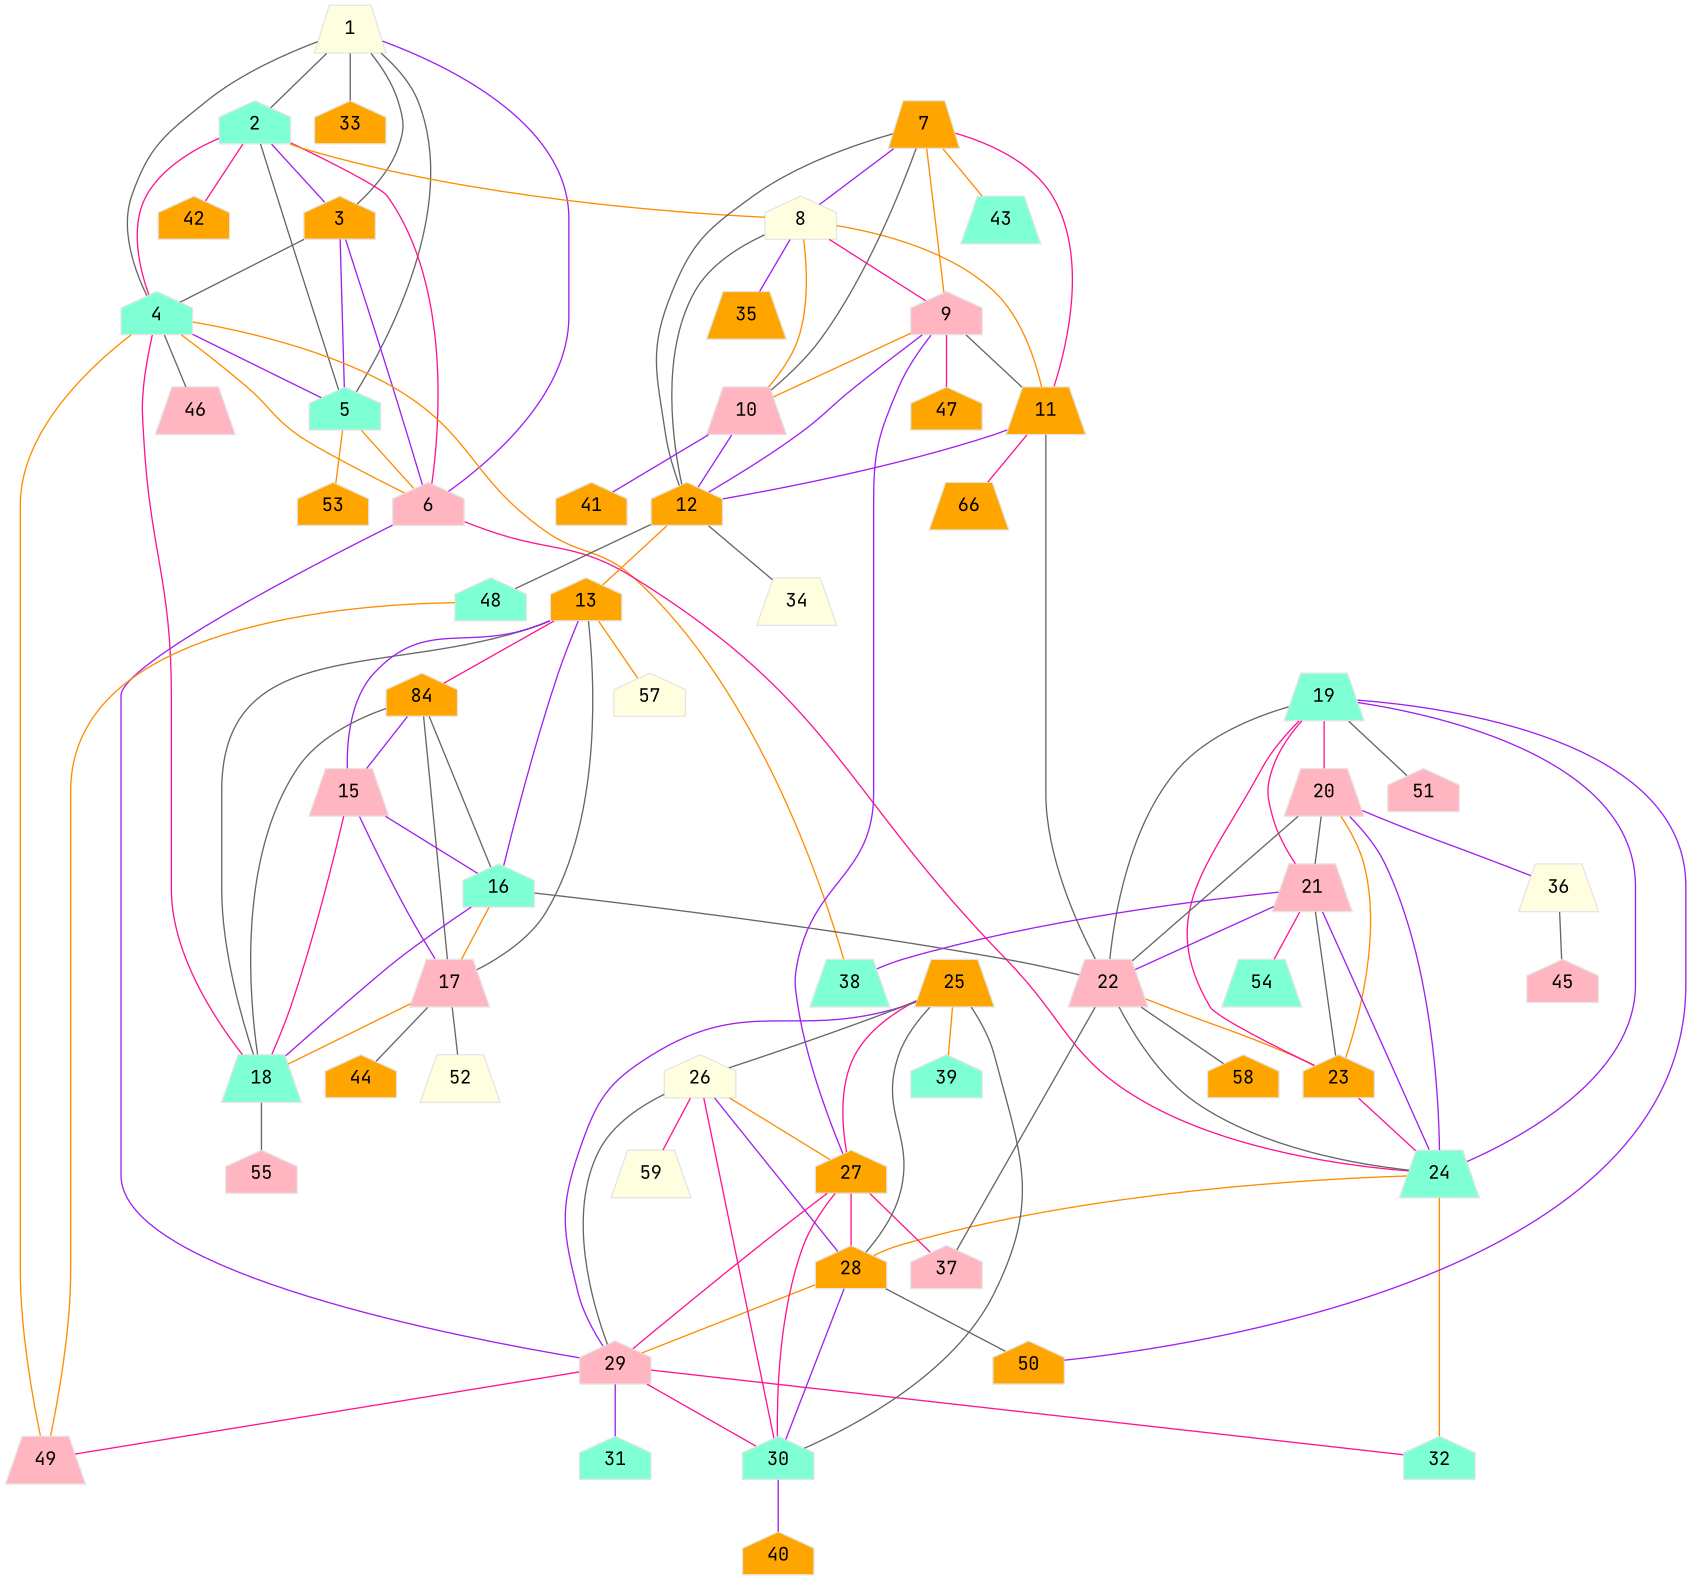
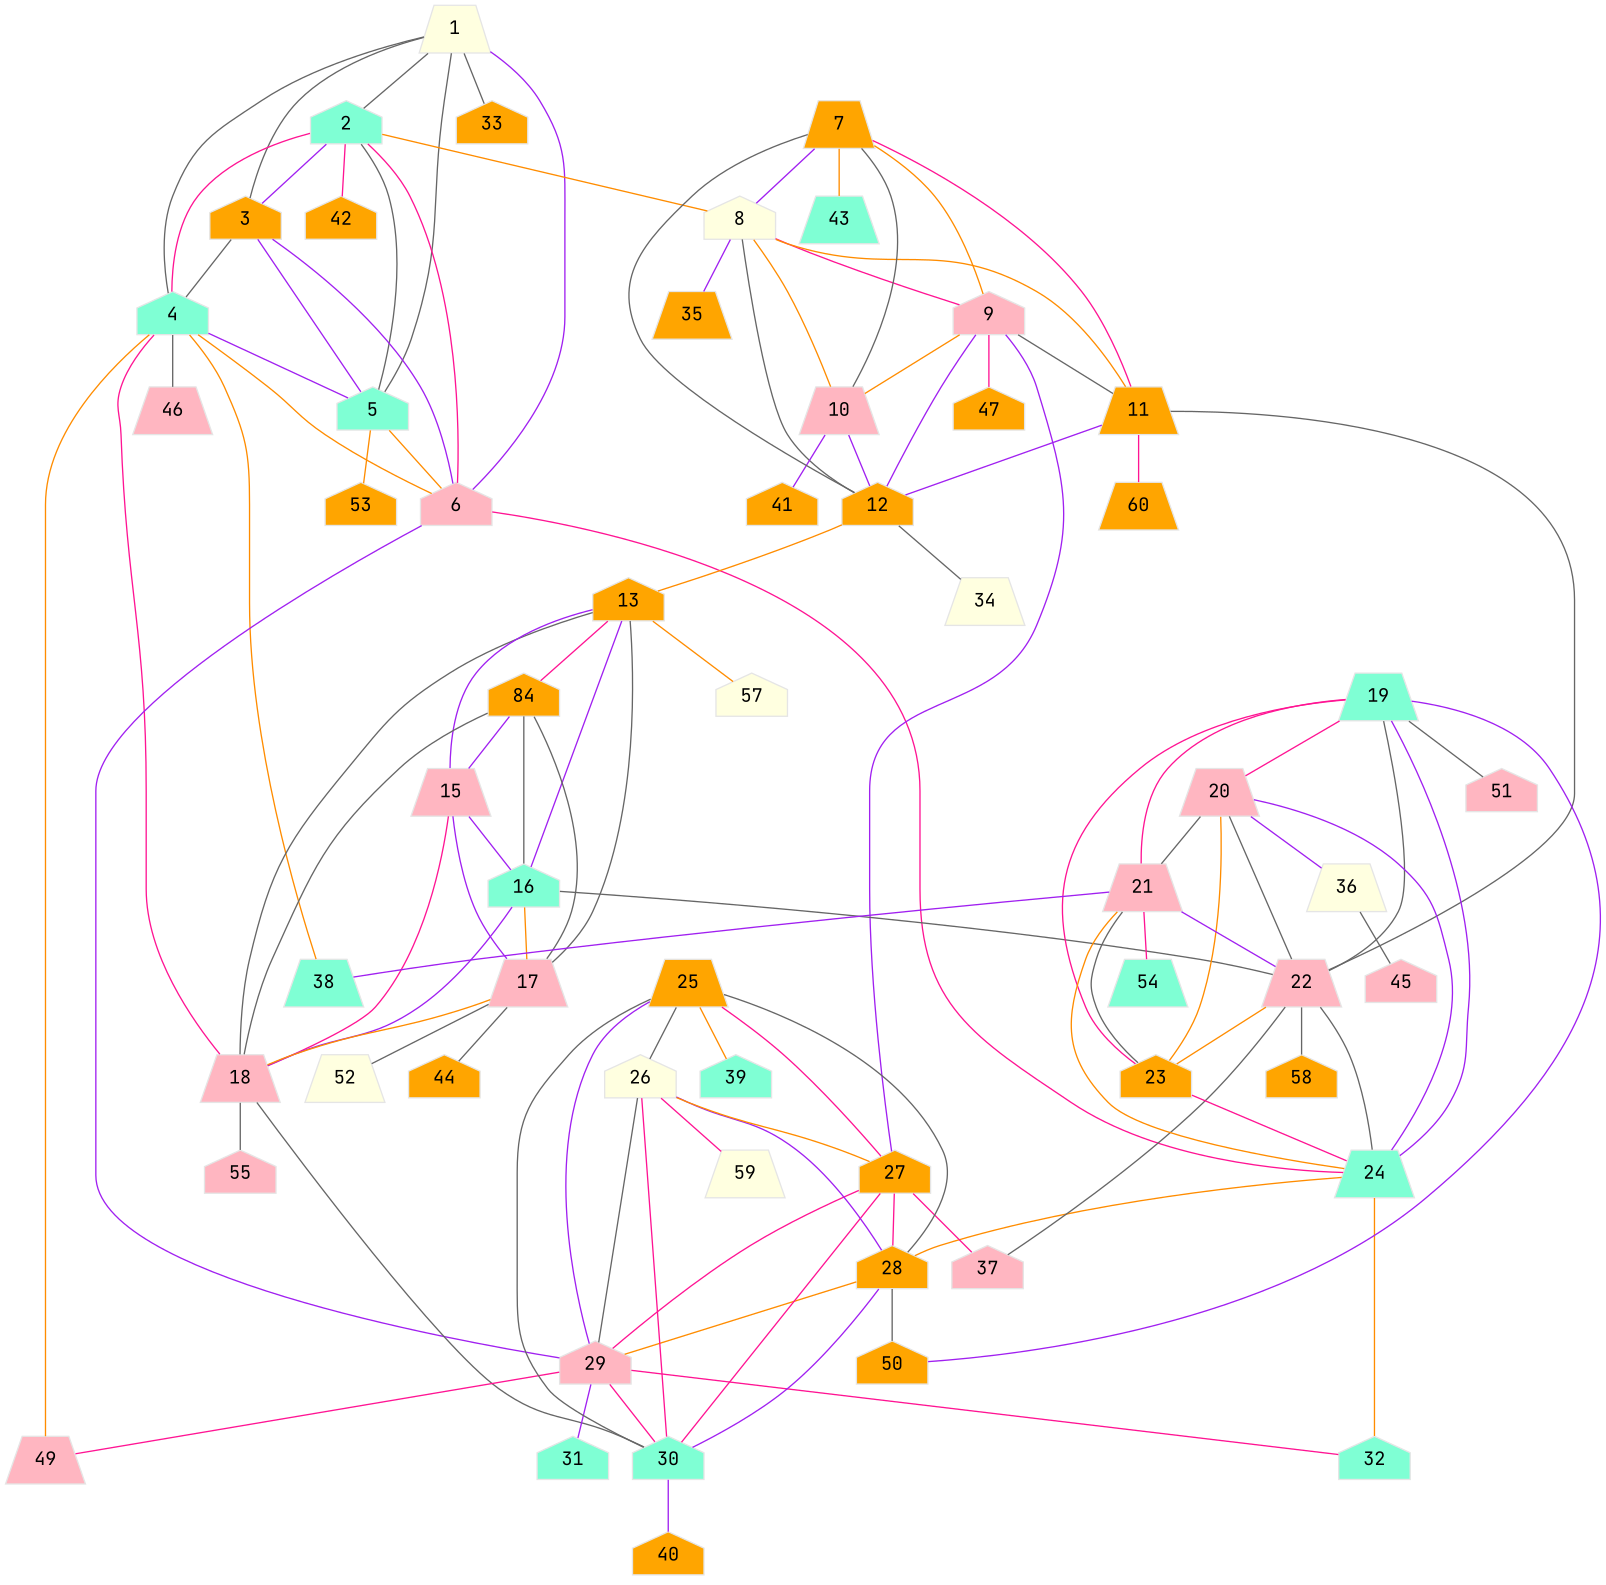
(969, 506) -> (1139, 506)
(491, 602) -> none
(1376, 1031) -> (1122, 1112)
(261, 1079) -> (240, 1079)
none -> (422, 1312)
